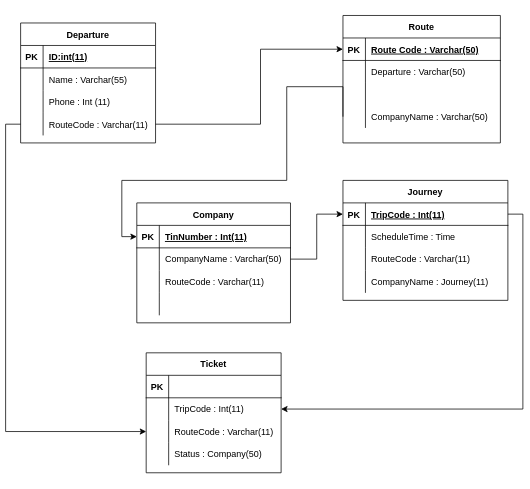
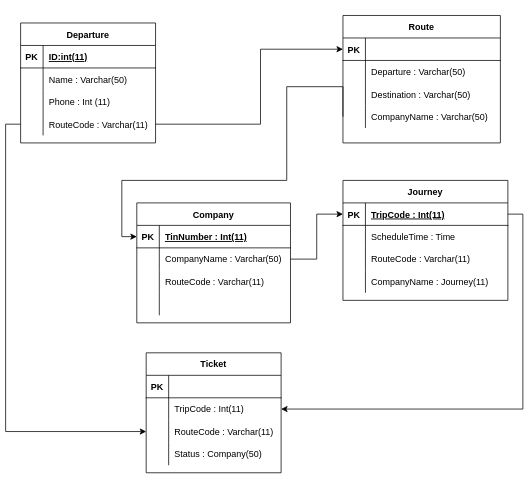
(433, 49) -> none
(91, 80) -> (91, 80)
none -> (433, 94)
